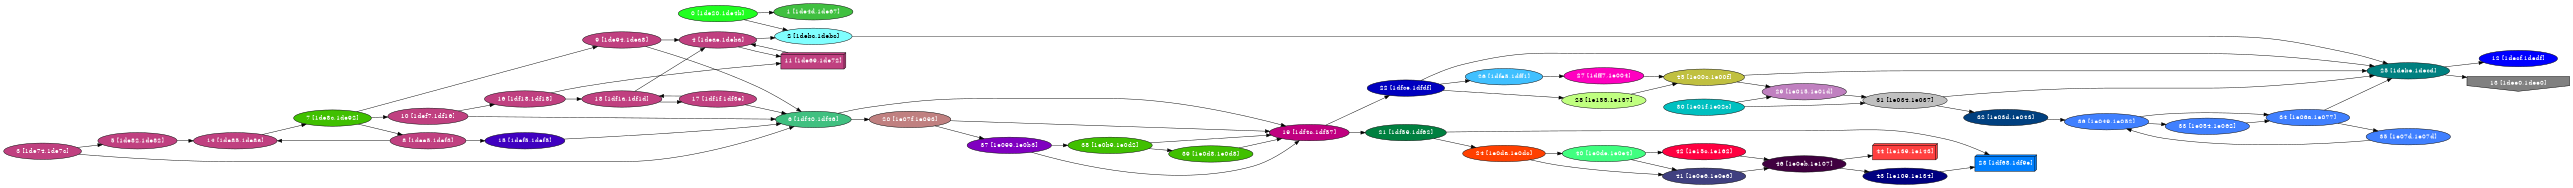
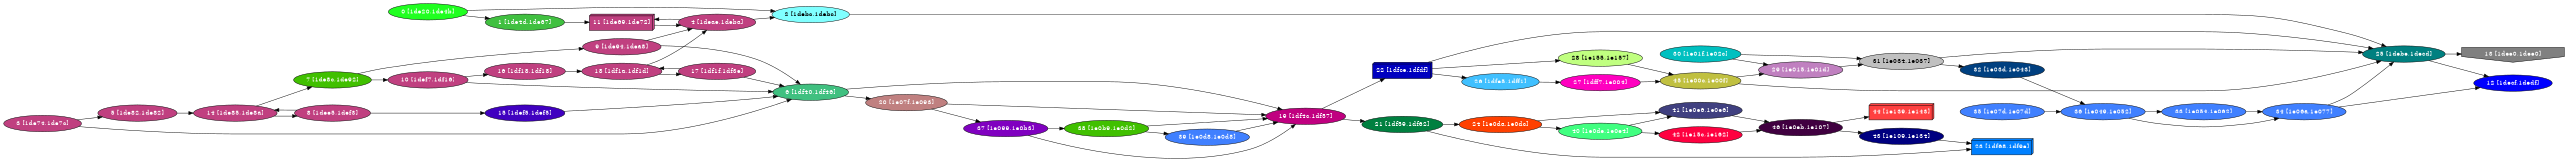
(669, 75) -> (575, 22)
(1406, 88) -> (1402, 70)
(2356, 127) -> (2407, 98)
(378, 129) -> (283, 116)
(1211, 154) -> (1207, 137)
